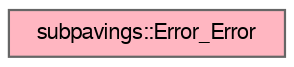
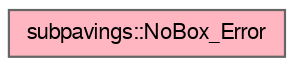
(147, 33) -> (147, 33)
